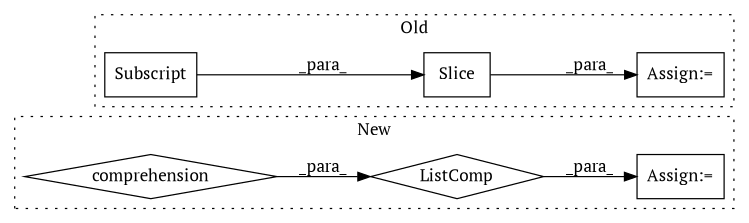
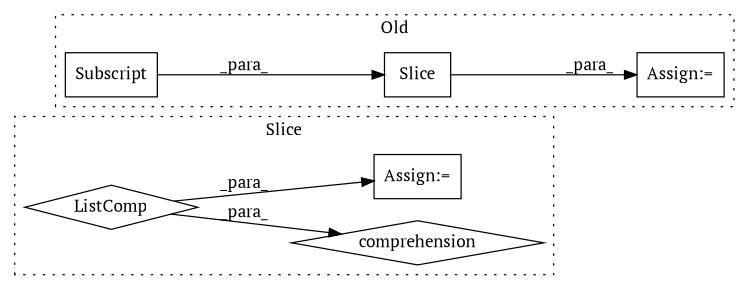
(374, 131) -> (284, 131)
(318, 177) -> (250, 223)
